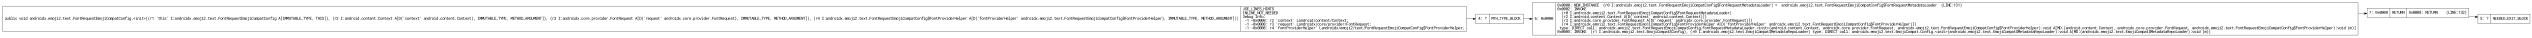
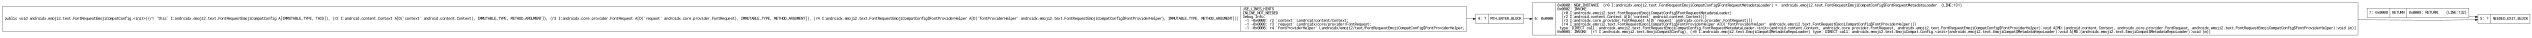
(2361, 14) -> (2417, 20)
(1506, 19) -> (1506, 19)
